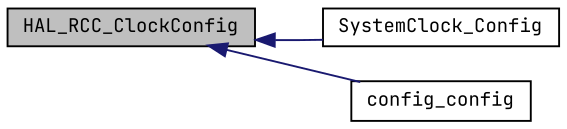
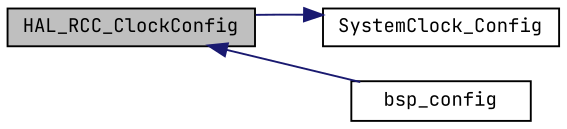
(299, 40) -> (280, 15)
(441, 101) -> (441, 101)
